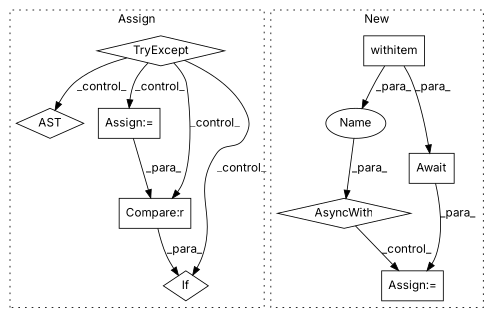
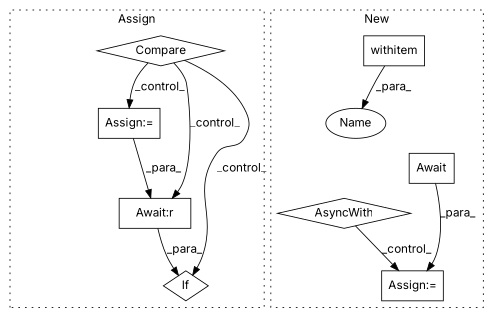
(161, 51) -> (161, 51)
(420, 104) -> none
(50, 123) -> none
(351, 164) -> none
(155, 213) -> (155, 213)
